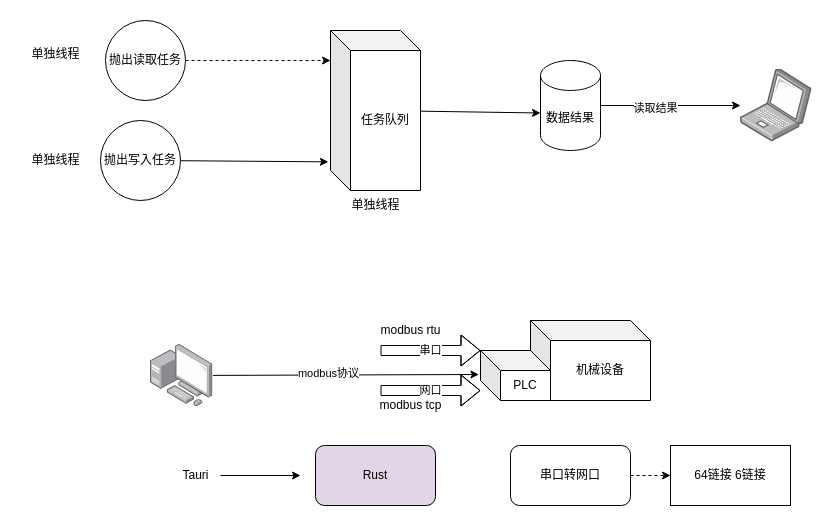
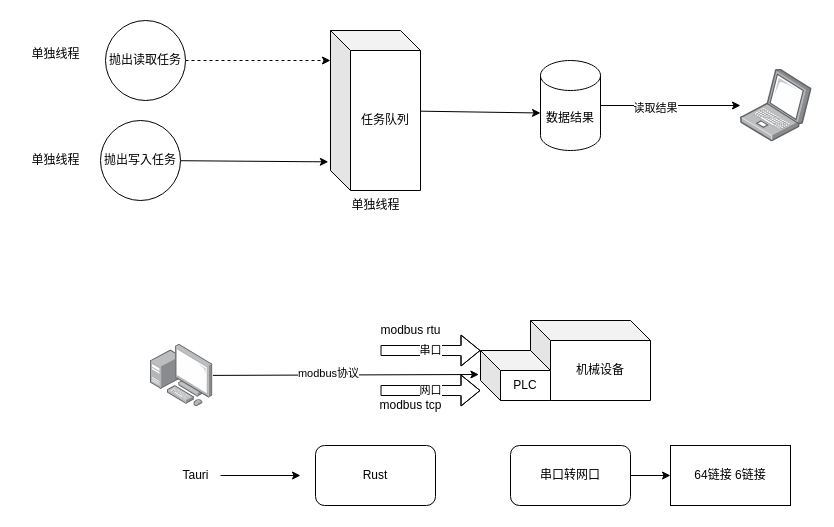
(376, 476) -> (376, 476)
(647, 476) -> (647, 476)
